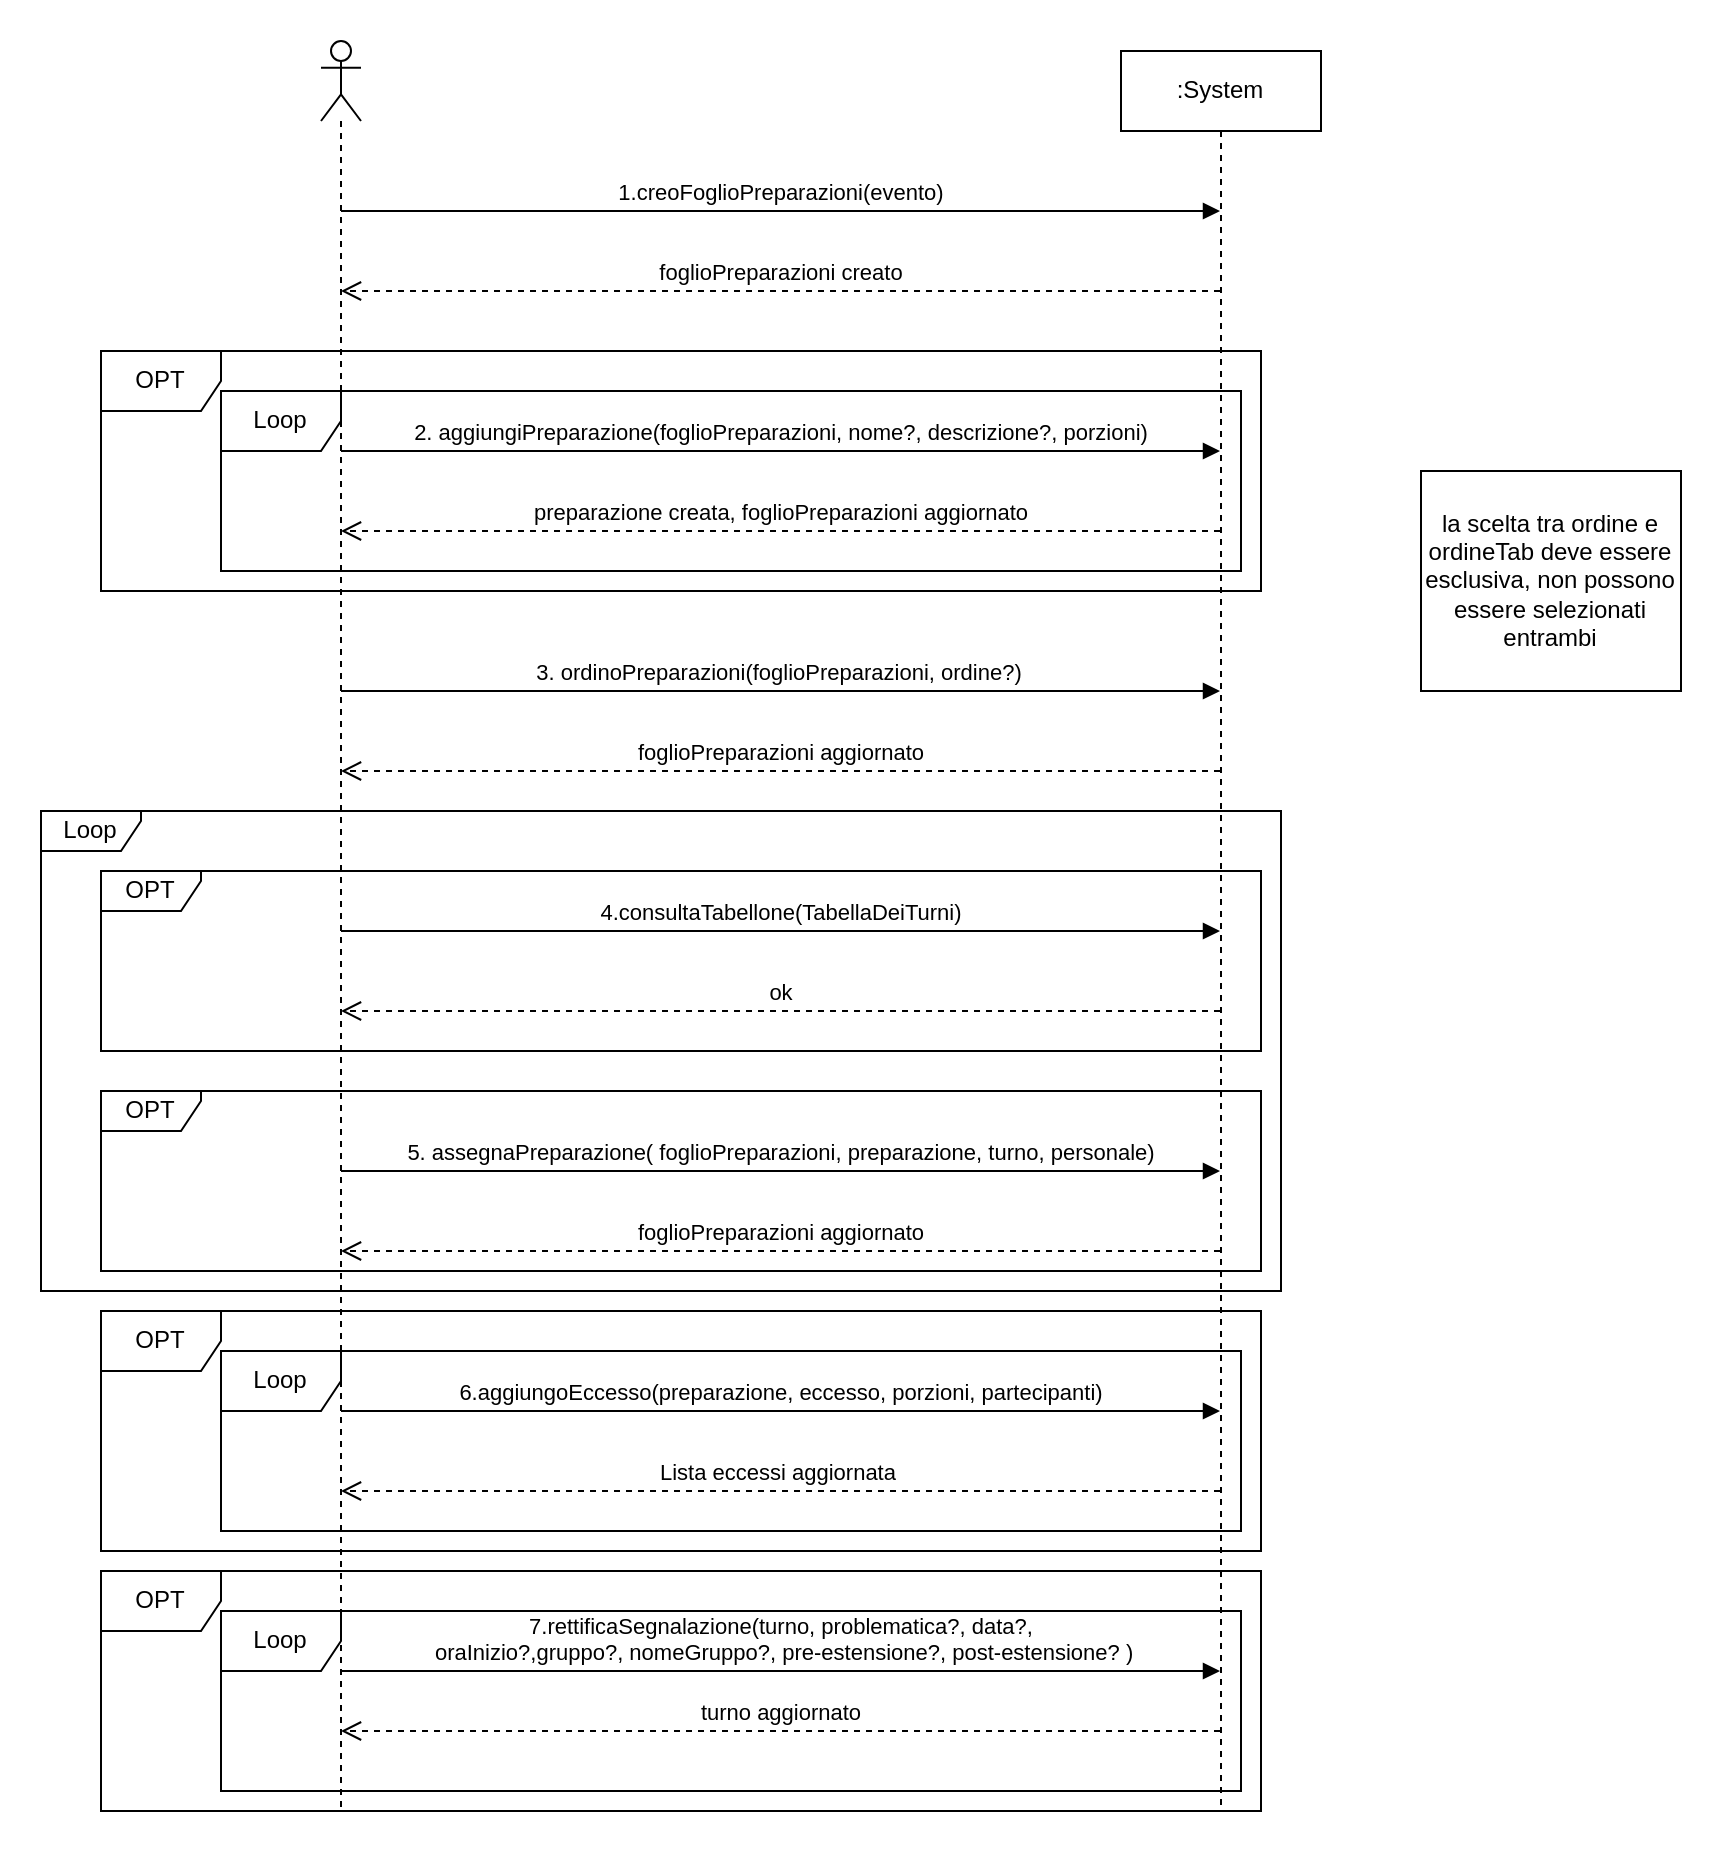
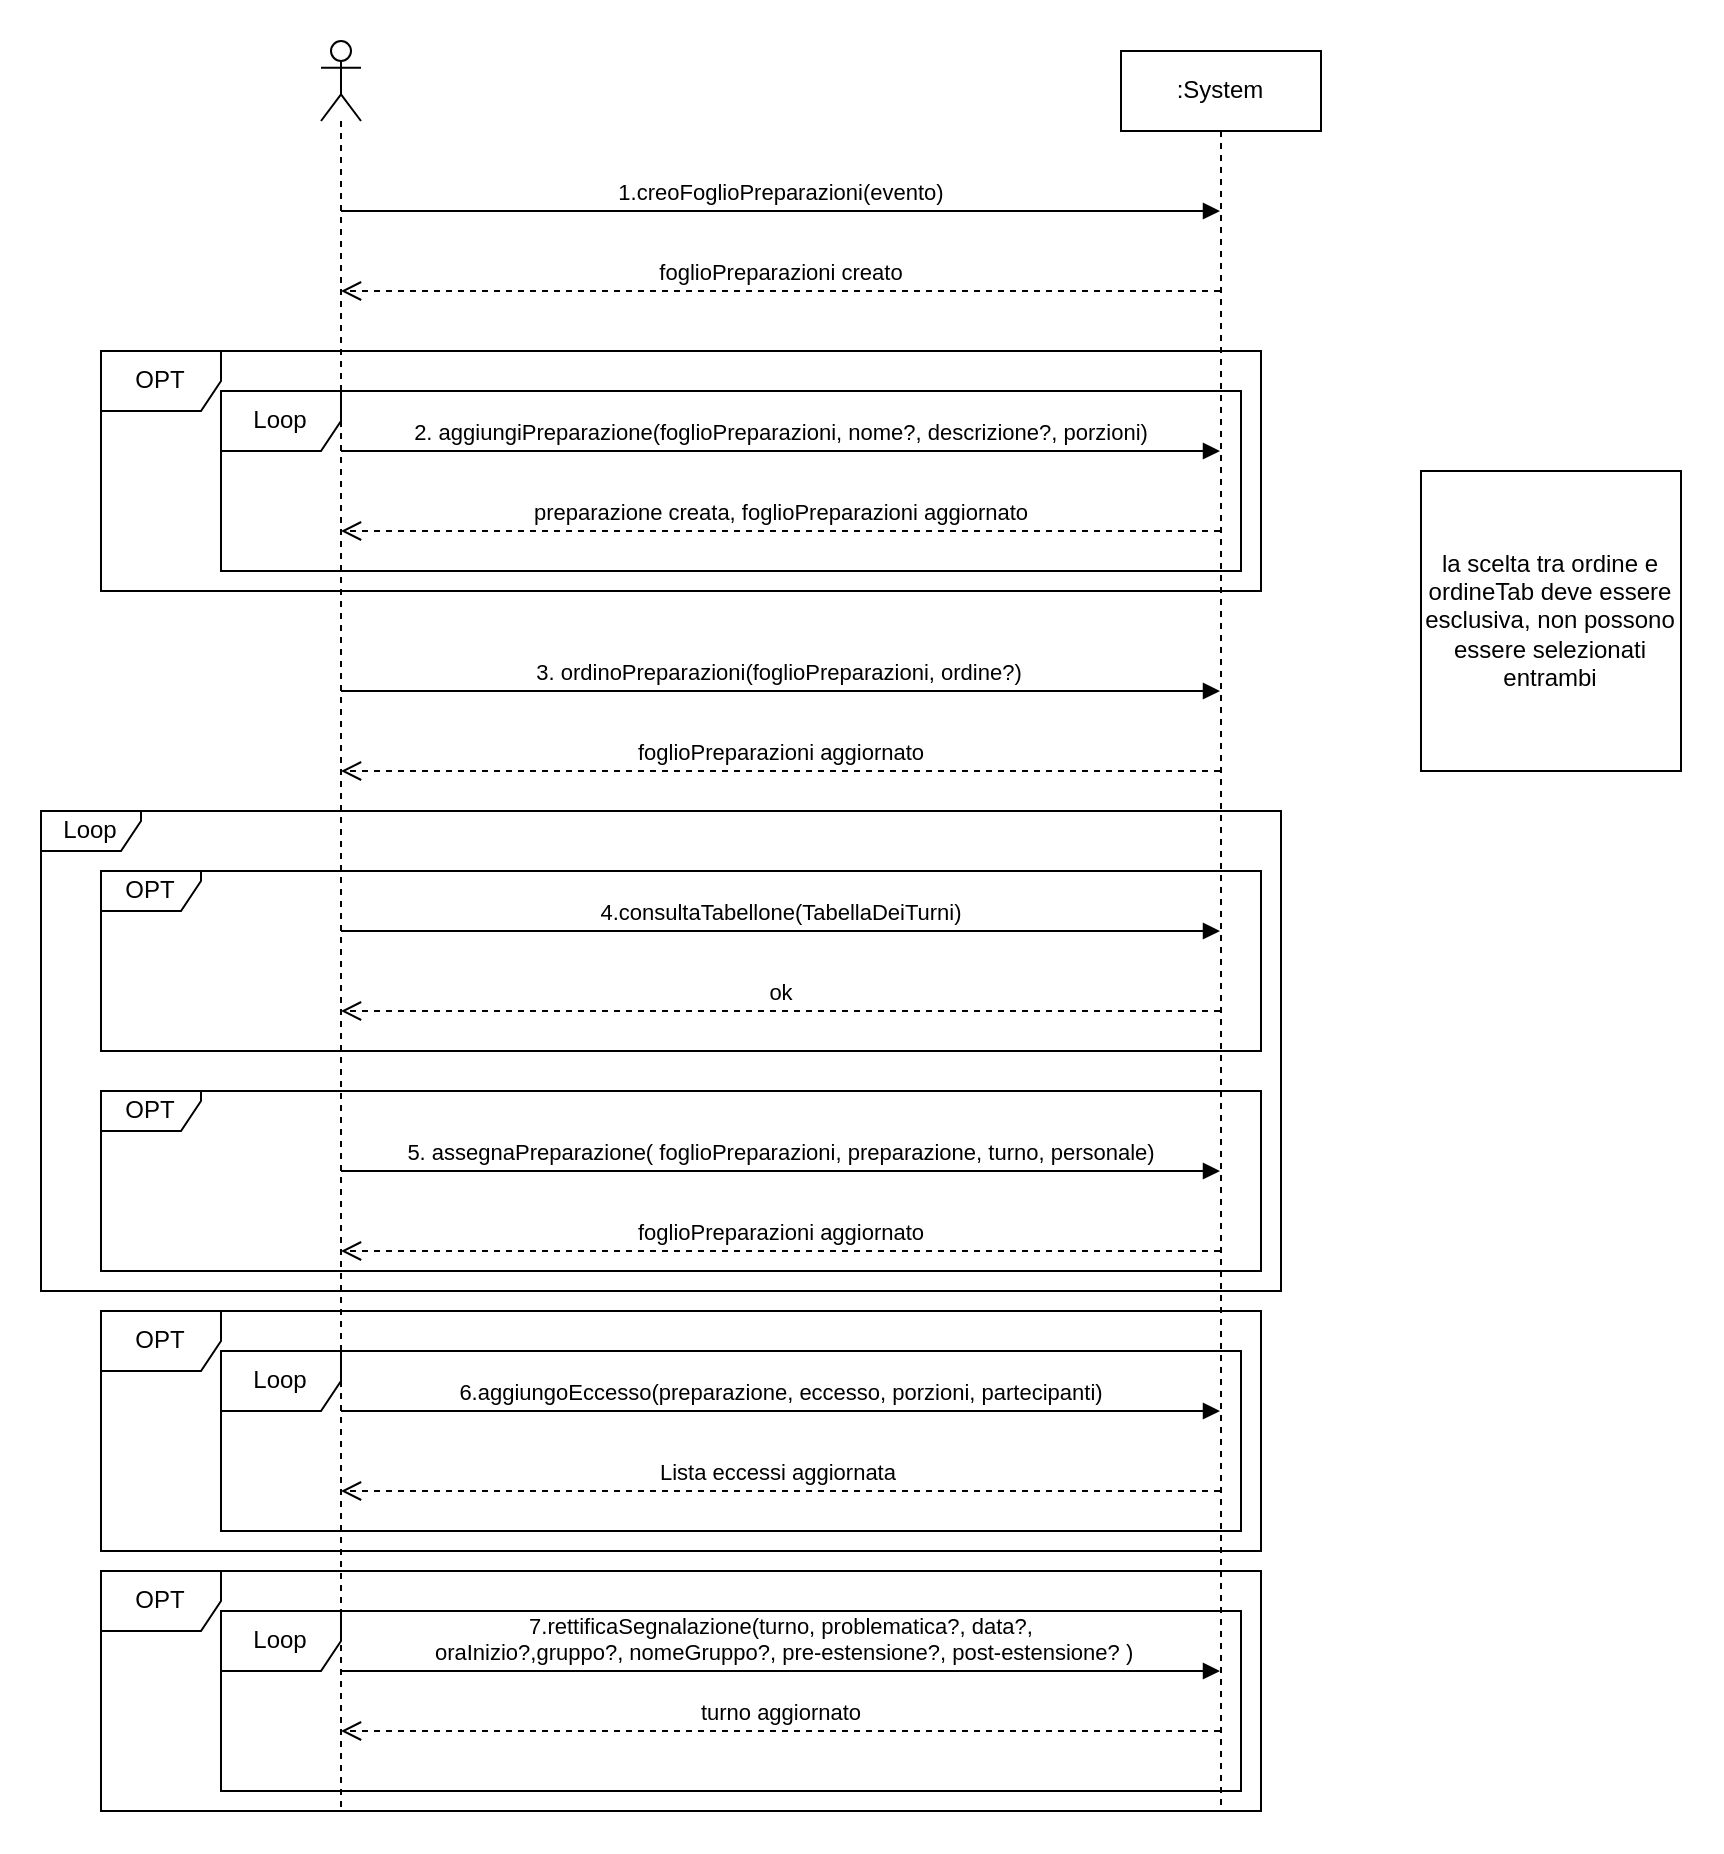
(1551, 581) -> (1551, 621)
